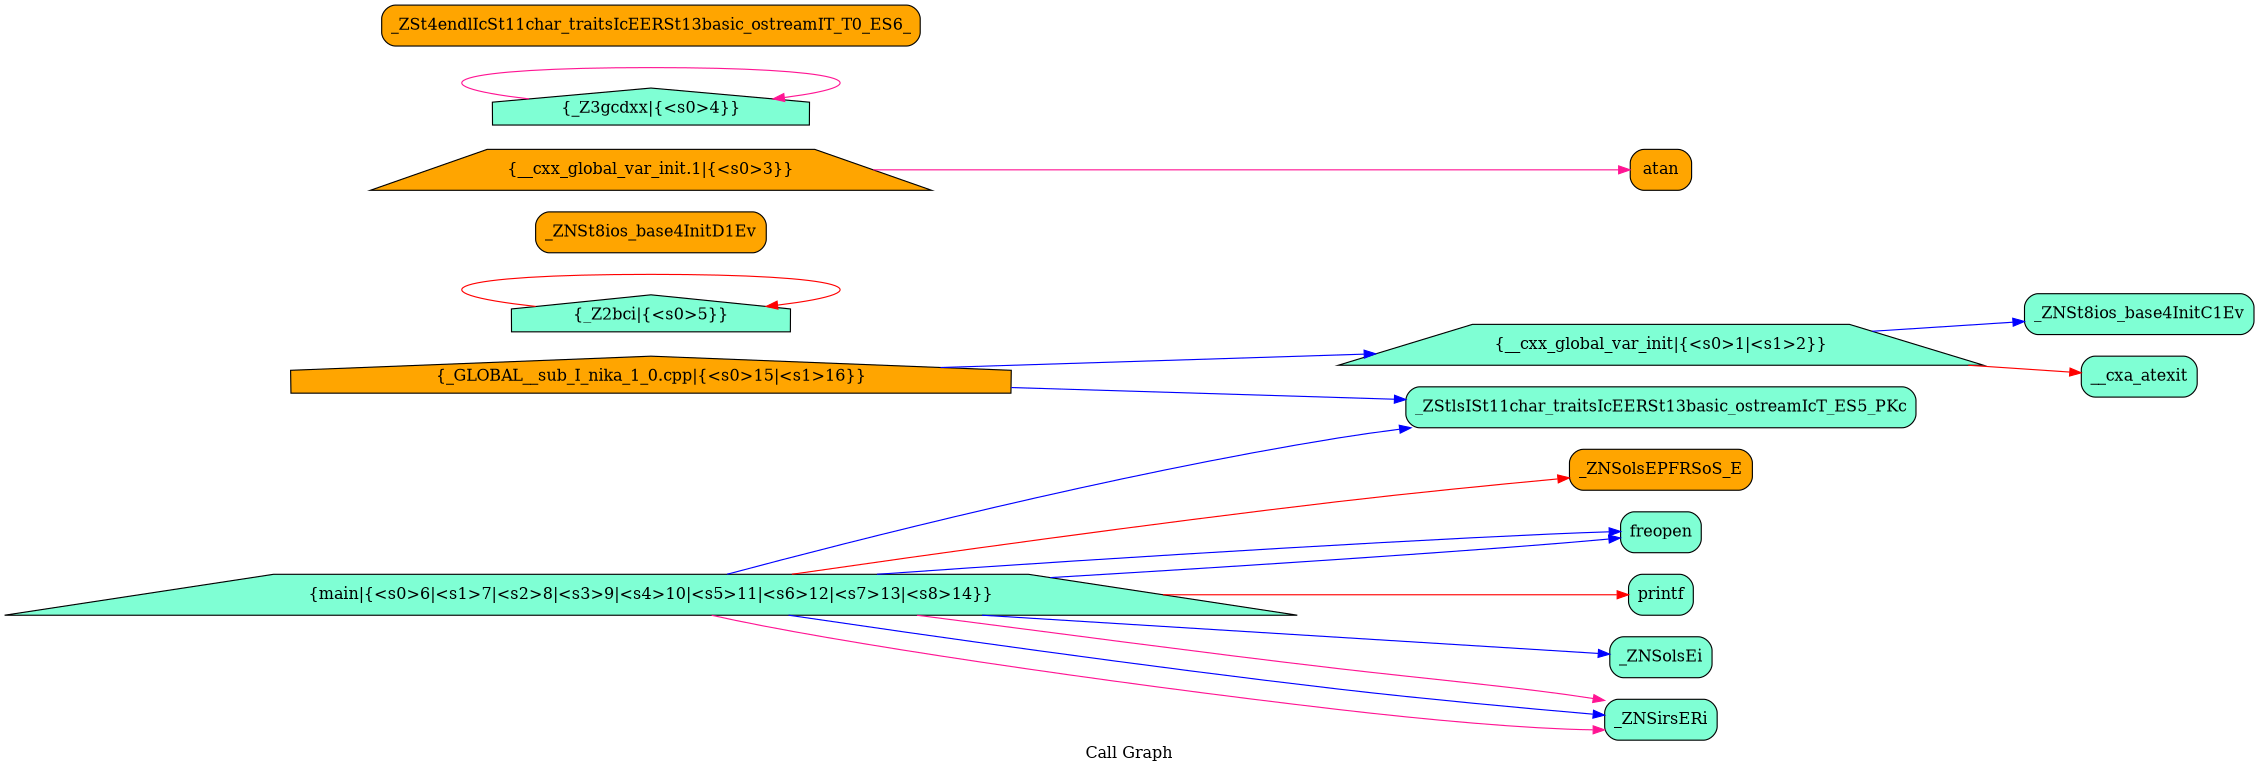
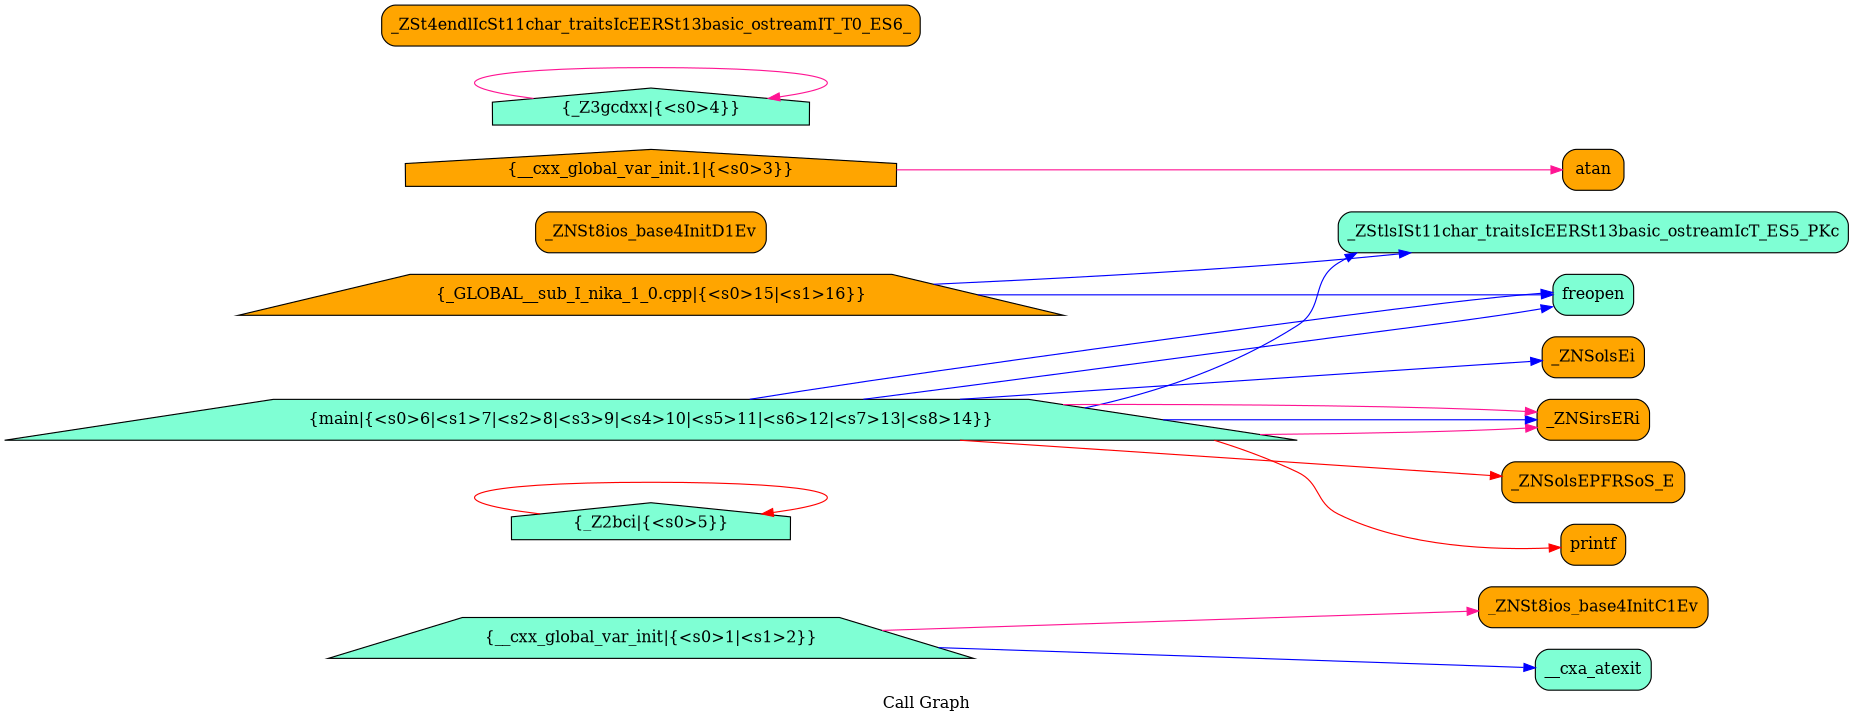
(651, 170) -> (651, 170)
(2139, 314) -> (1593, 607)
(1943, 327) -> (1175, 621)
(1152, 361) -> (1260, 295)
(2019, 369) -> (1231, 658)
(651, 377) -> (651, 295)
(1661, 595) -> (1593, 545)
(1661, 657) -> (1593, 357)
(1661, 720) -> (1593, 420)
